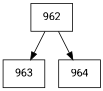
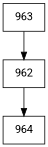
(40, 42) -> (24, 42)
